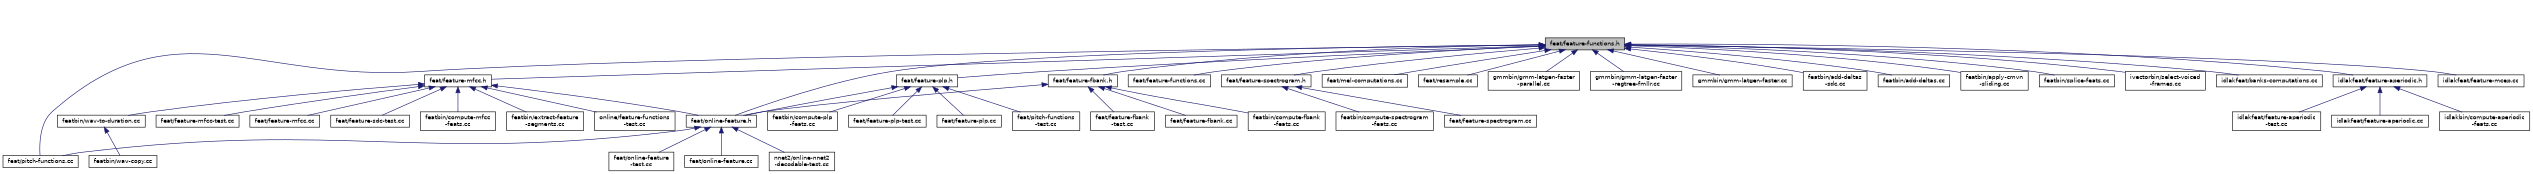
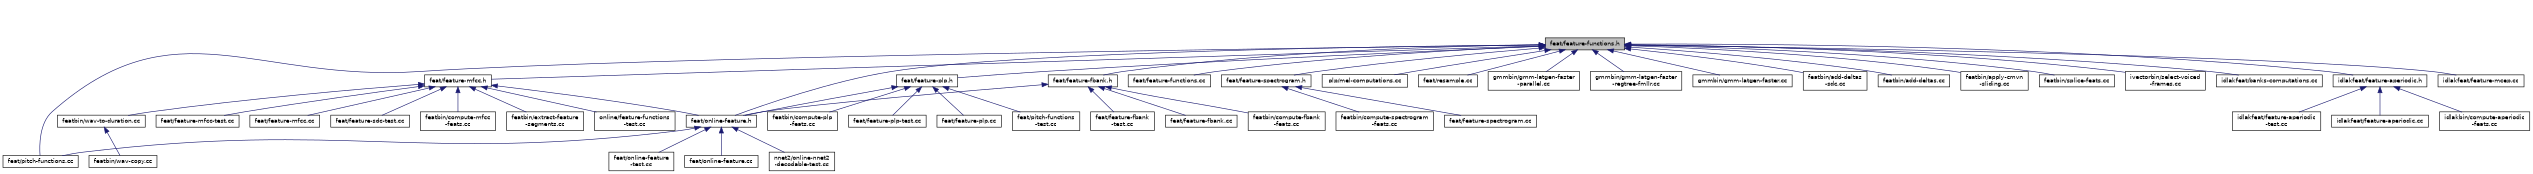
(1365, 81) -> (1365, 81)
